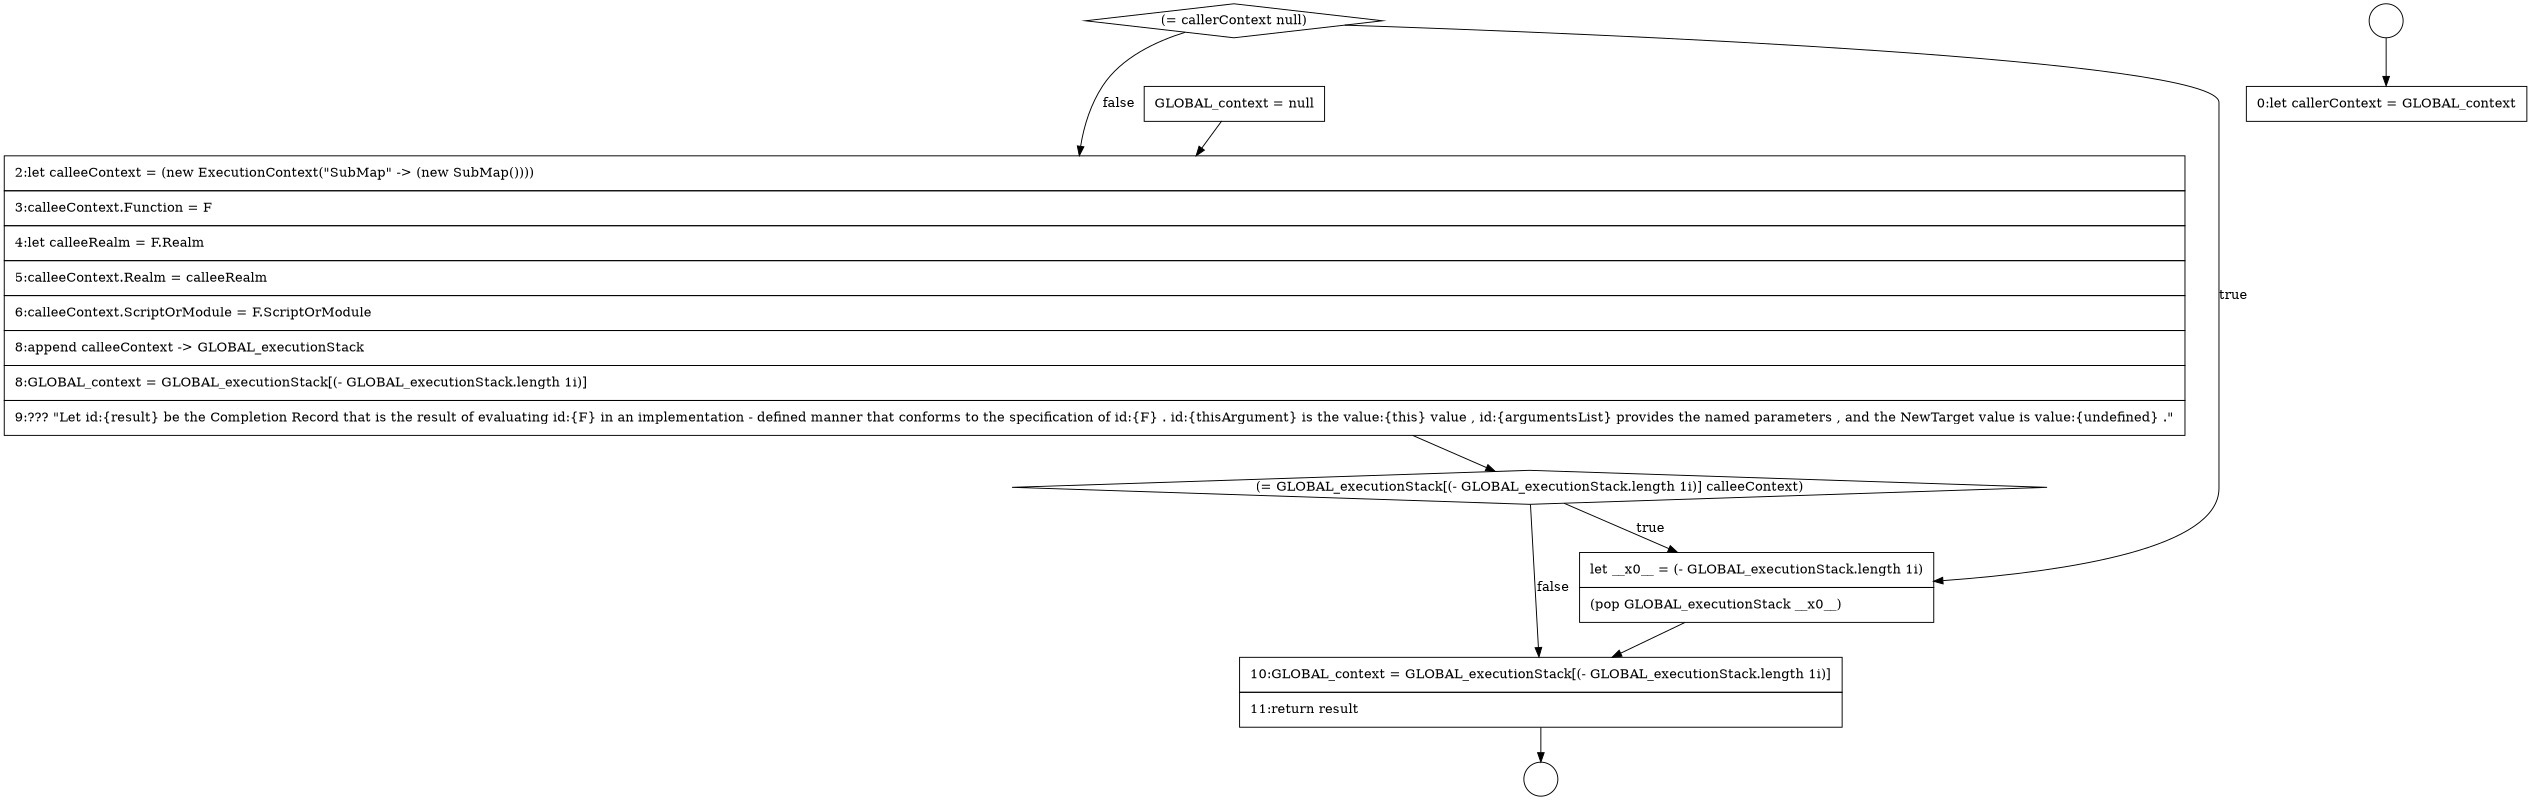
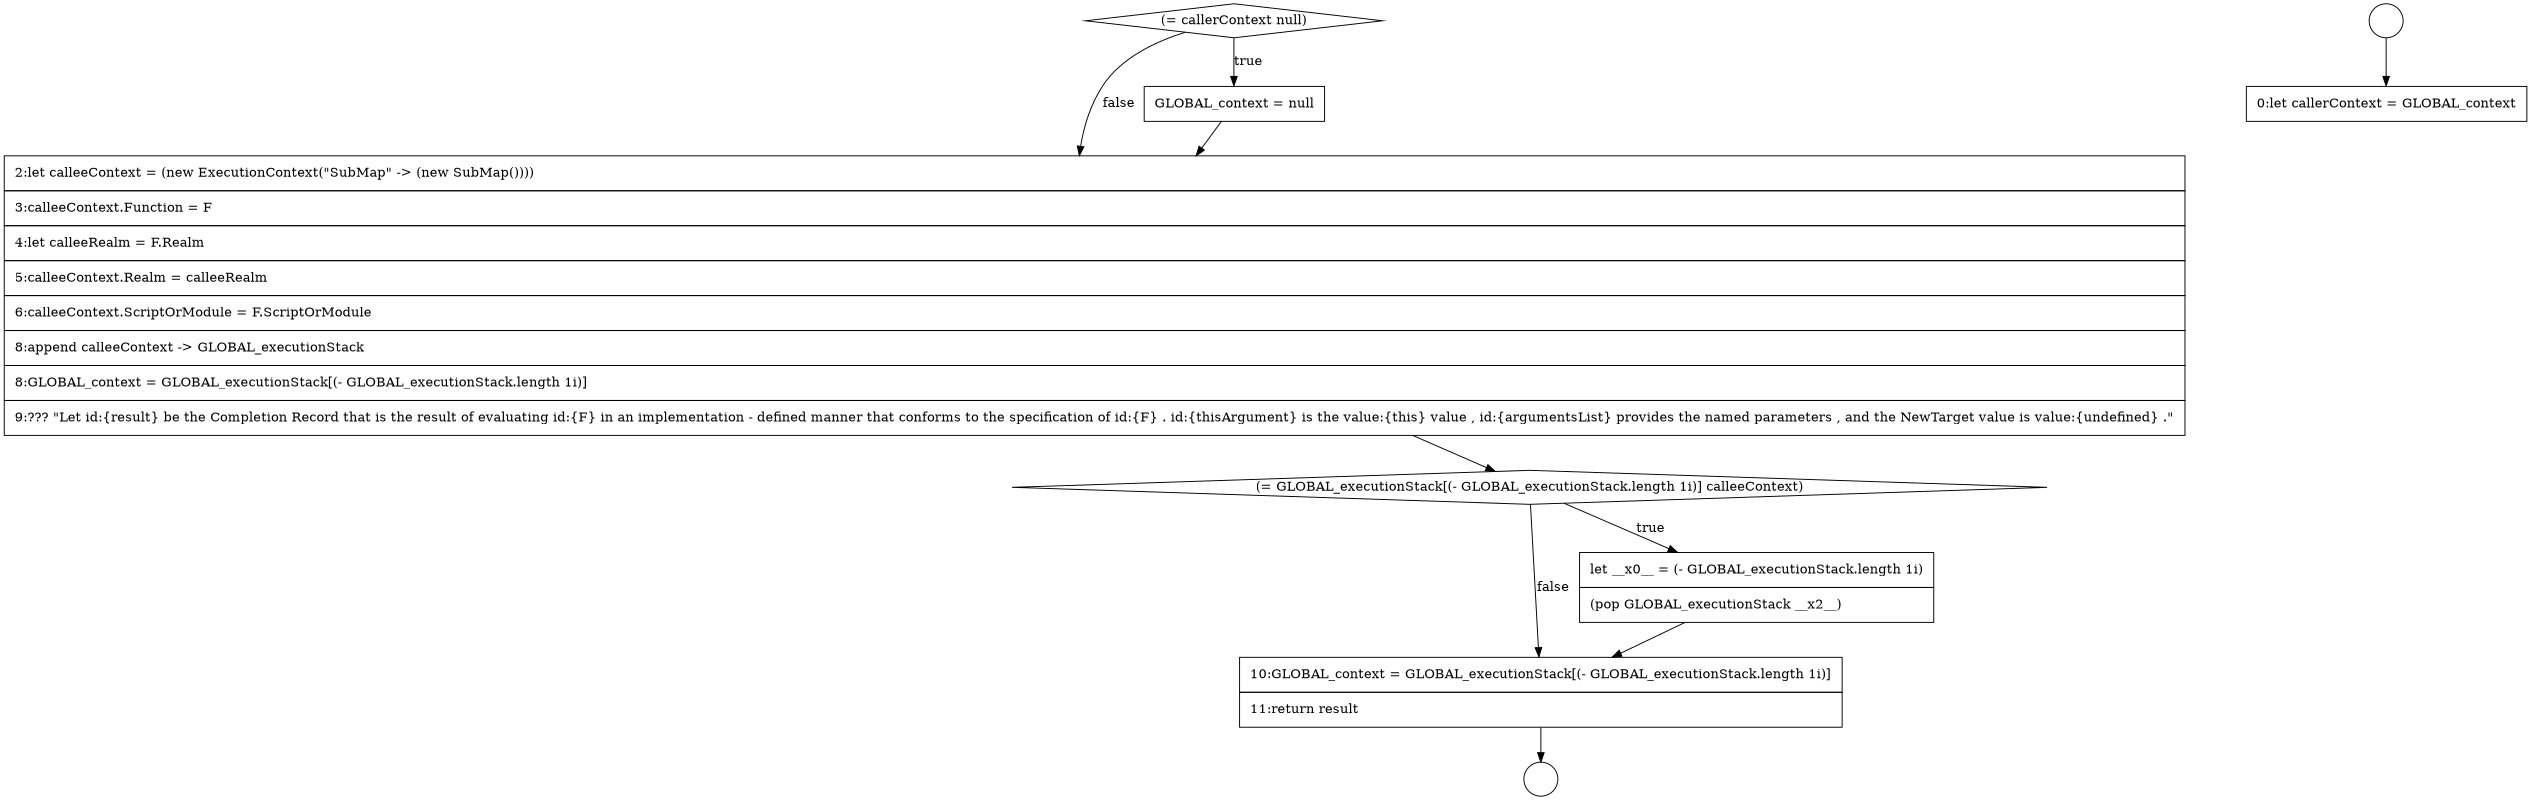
(2129, 75) -> (1234, 57)
(1716, 604) -> (1716, 604)
